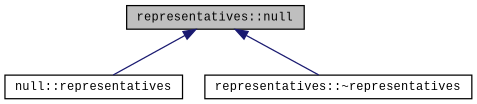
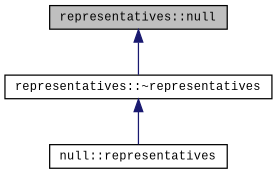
(149, 55) -> (138, 128)
